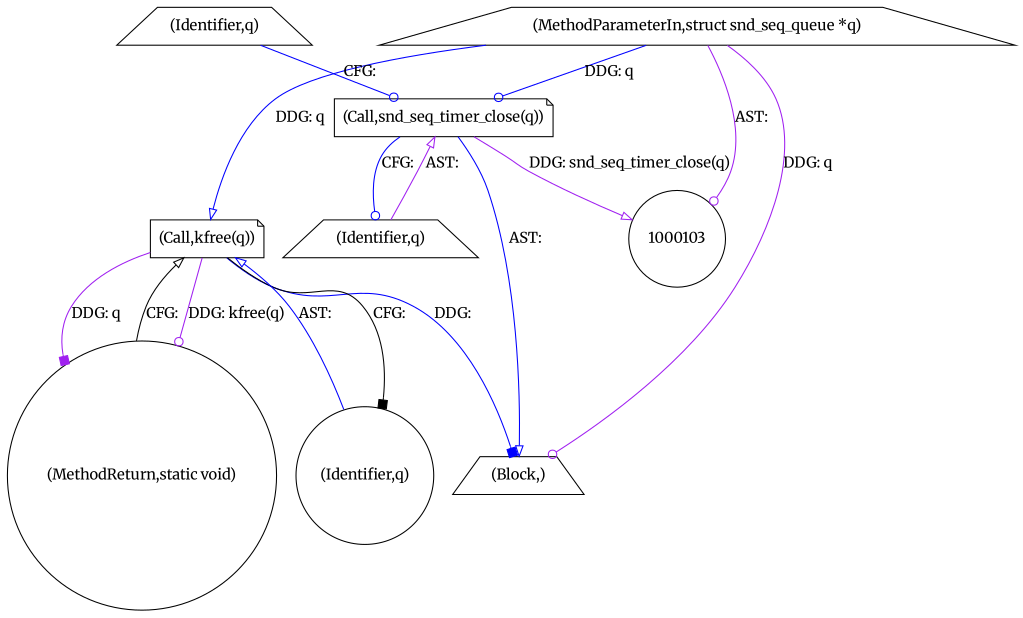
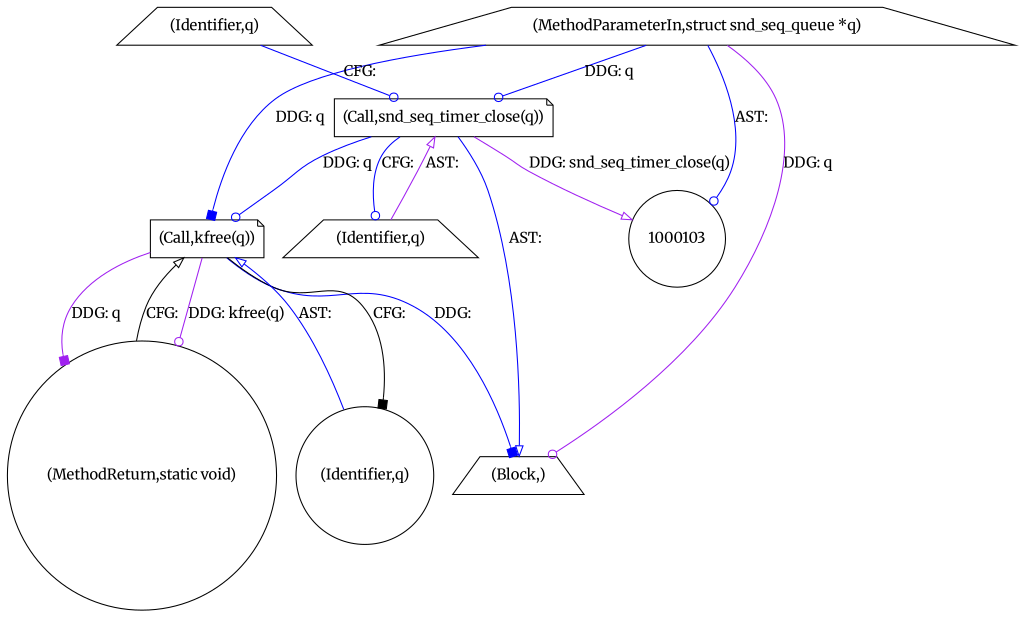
(316, 79) -> (316, 79)
(734, 121) -> (734, 121)
none -> (301, 169)
